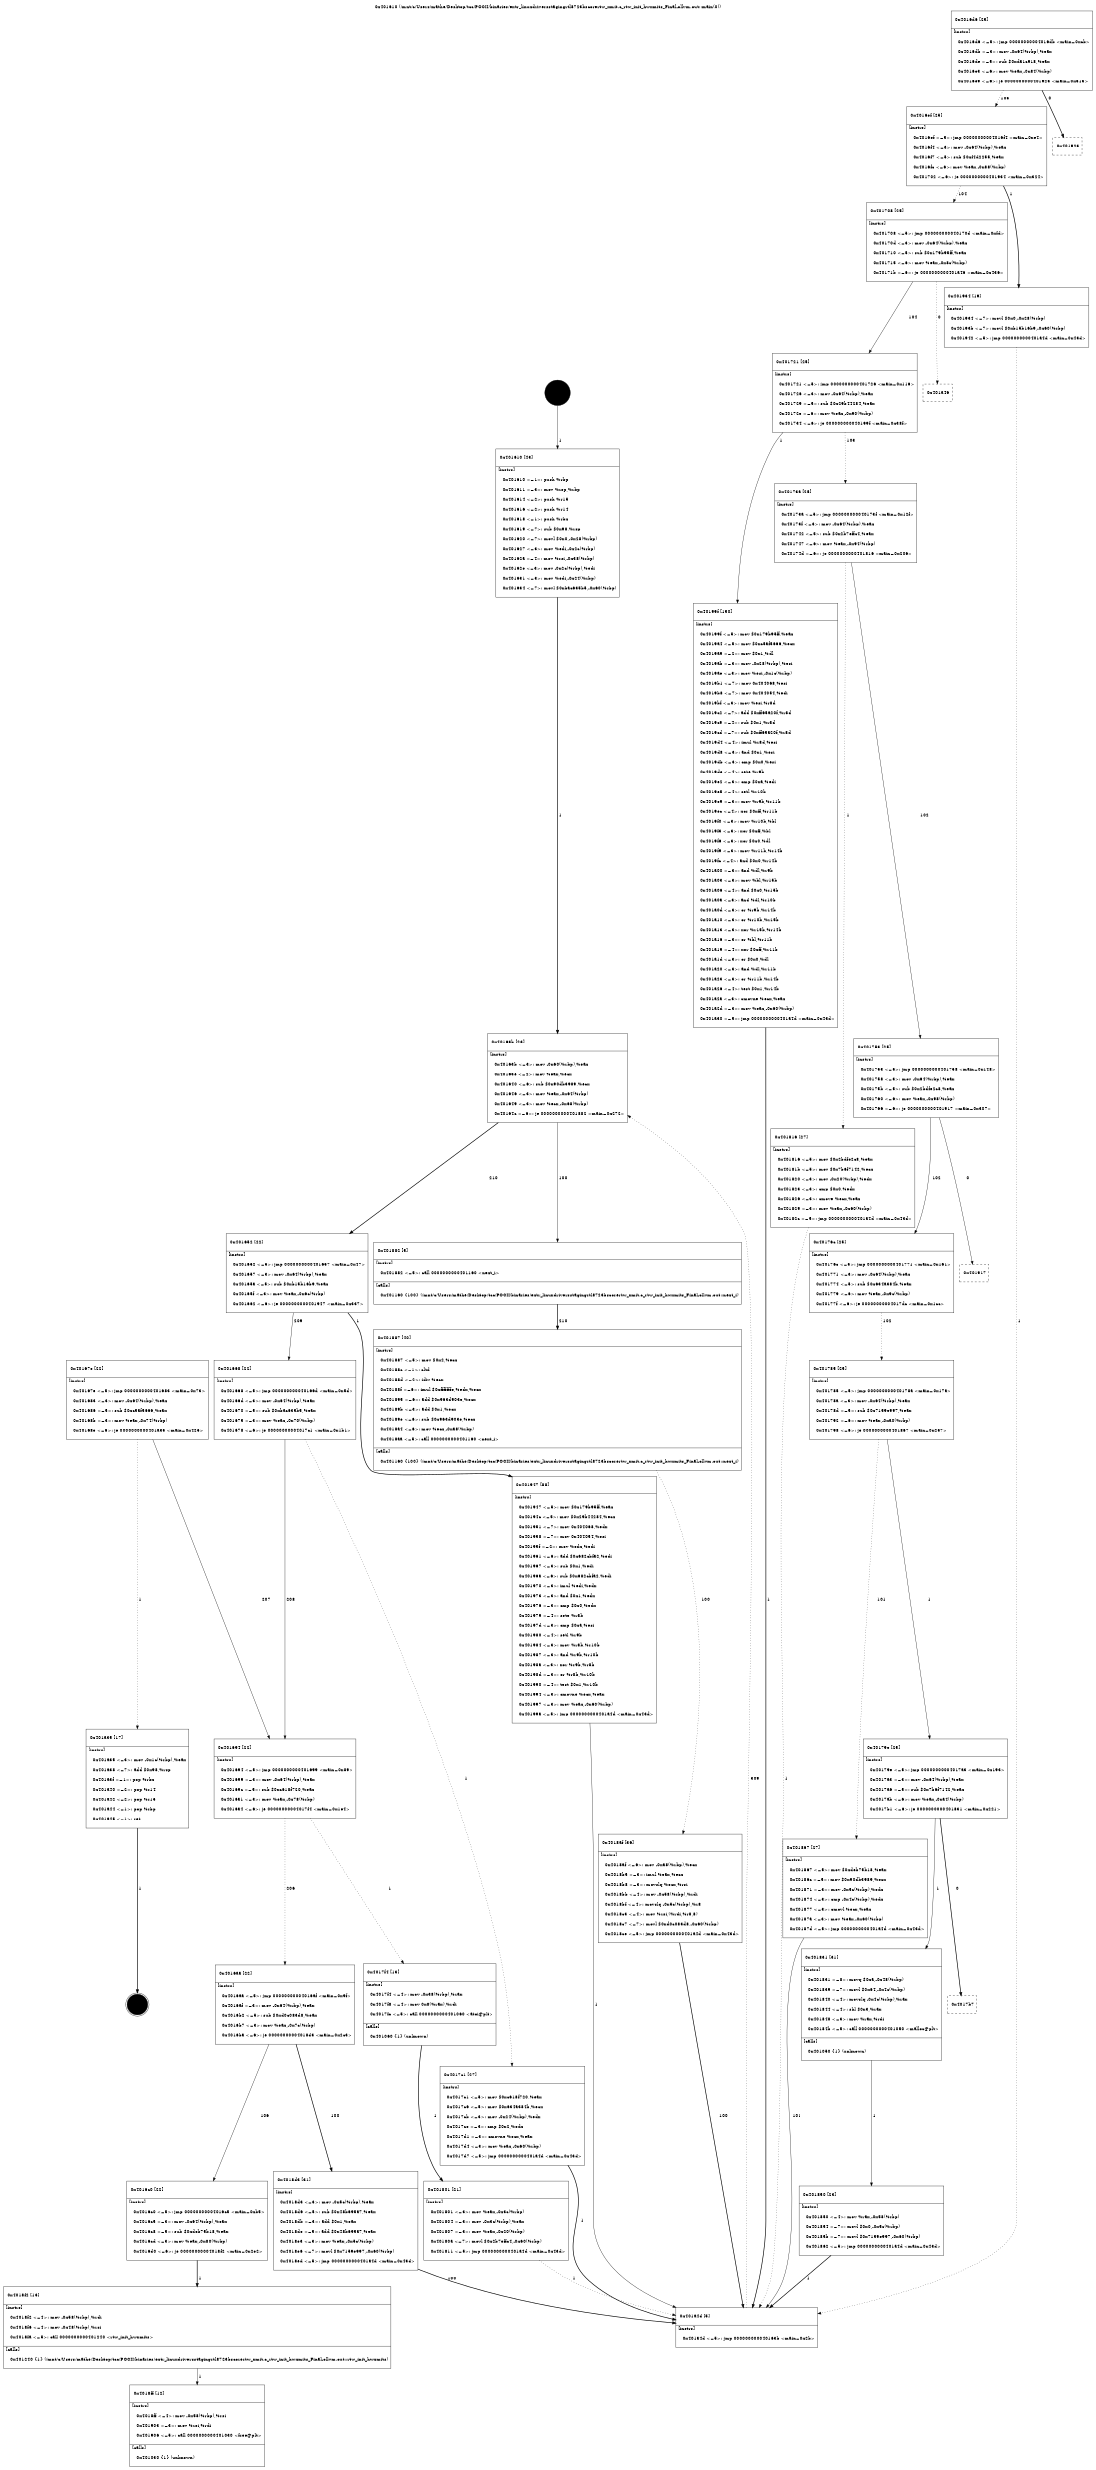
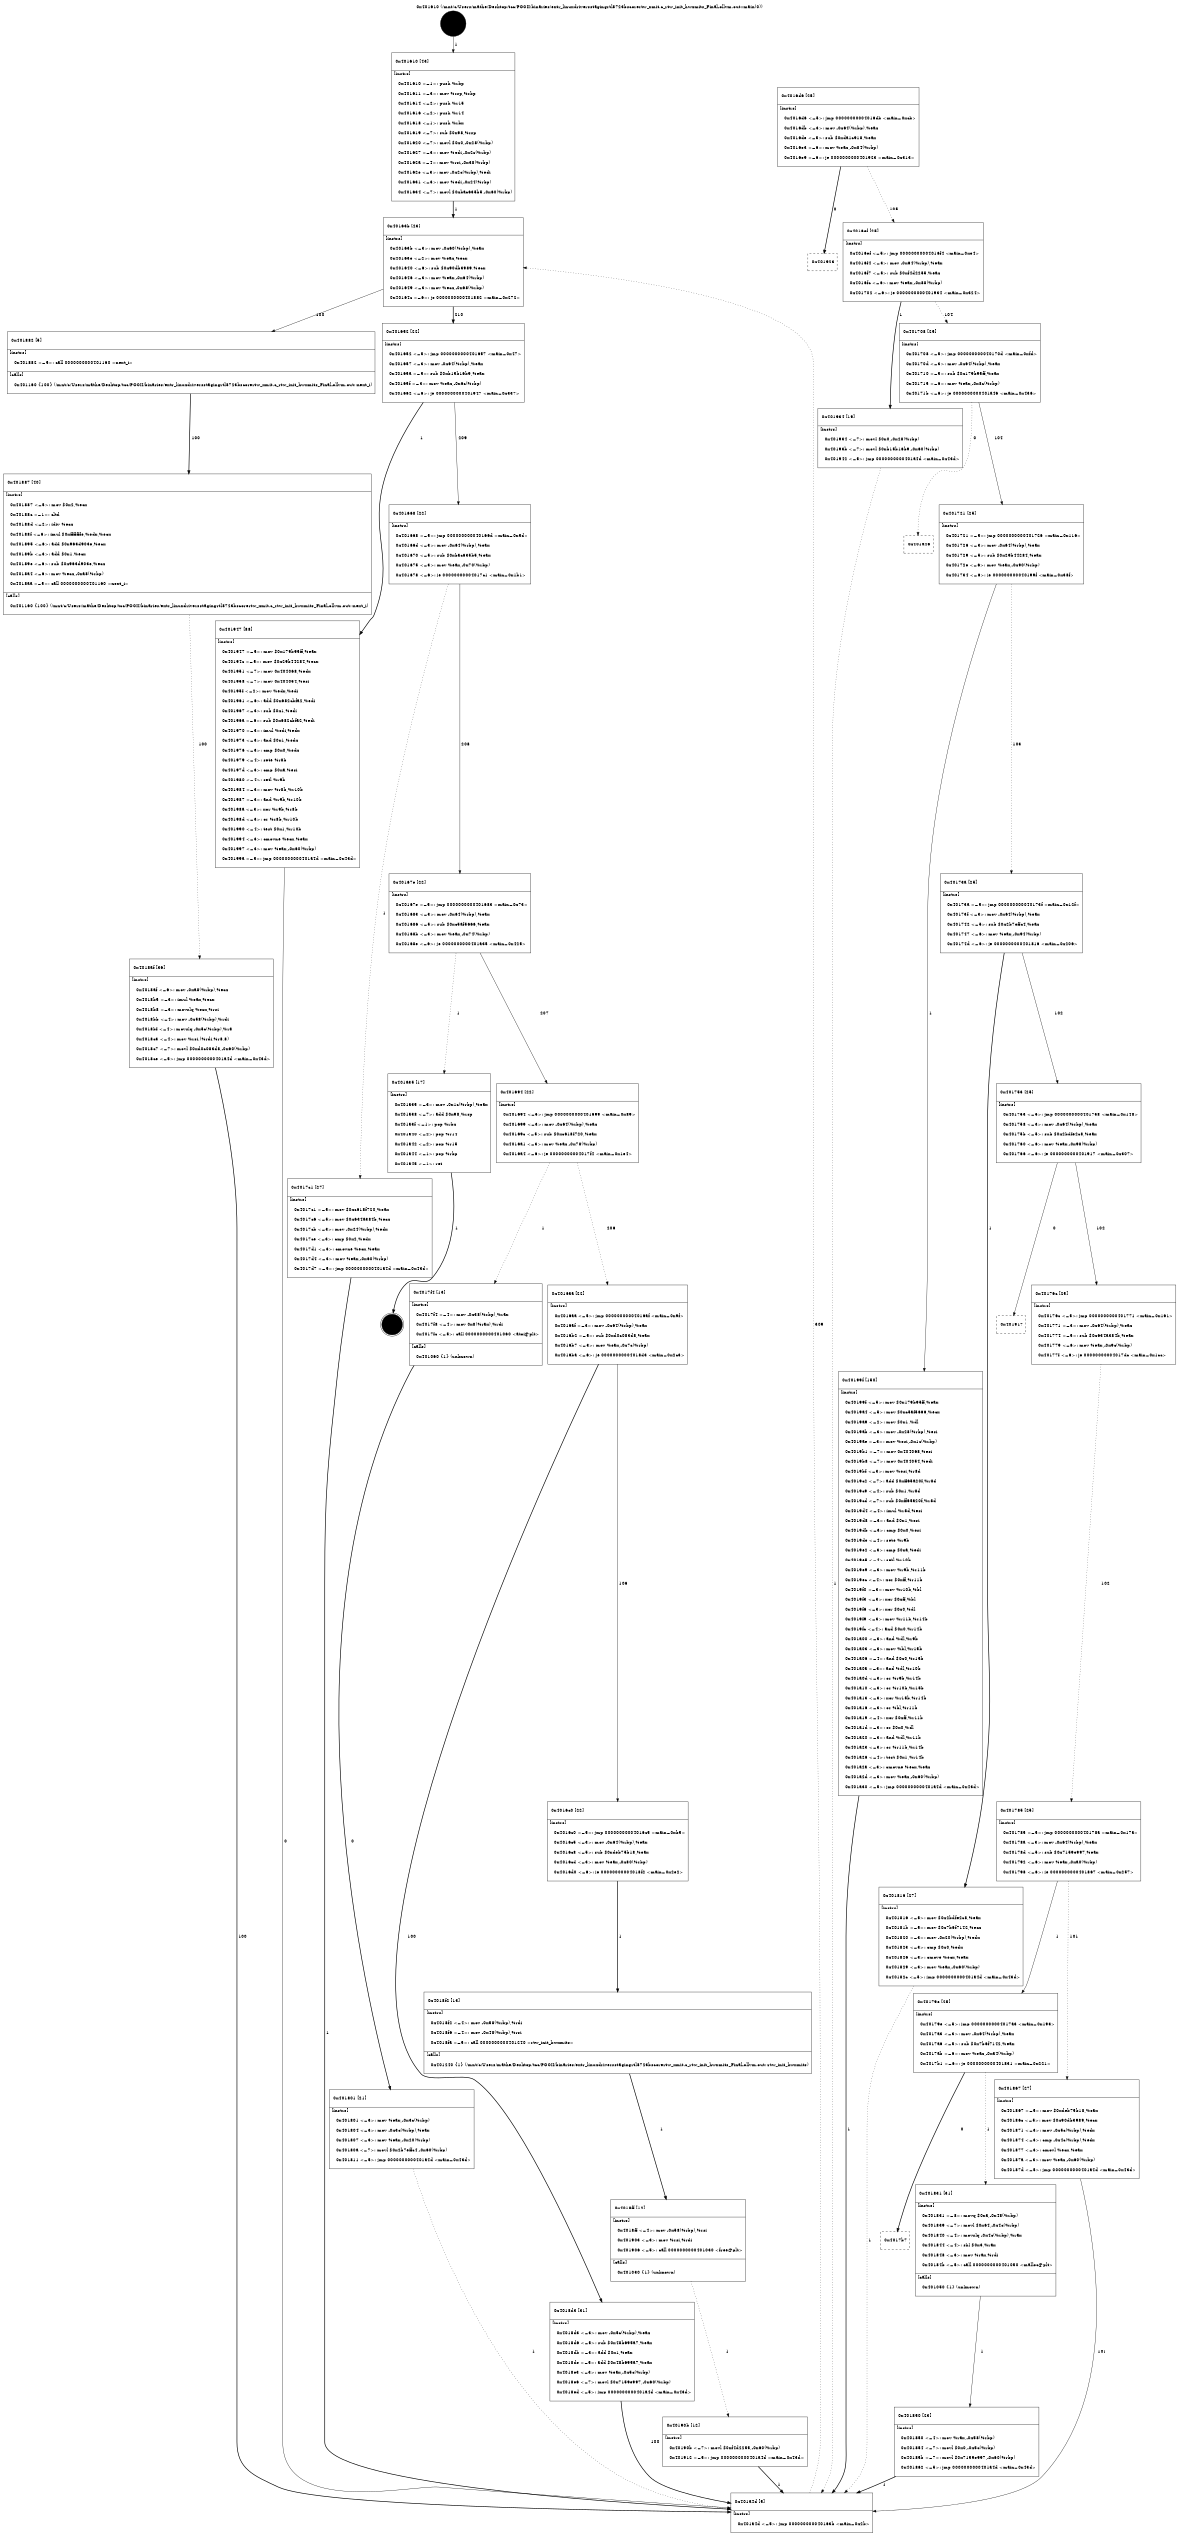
(844, 844) -> (988, 1419)
(563, 1321) -> (195, 438)
(285, 1588) -> (460, 727)
(934, 1882) -> (986, 2127)
(596, 2005) -> (285, 1841)
(435, 2116) -> (352, 1841)
(197, 2375) -> (647, 2135)
none -> (735, 2442)
